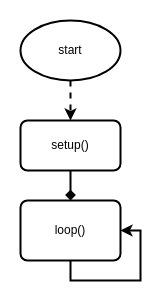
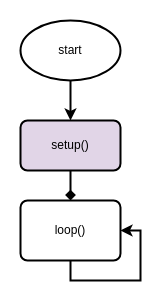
(71, 93) -> (71, 93)
(71, 146) -> (71, 146)
